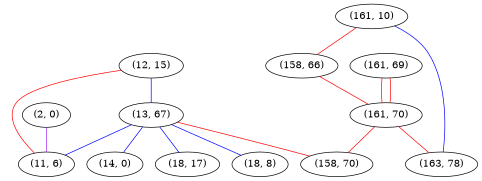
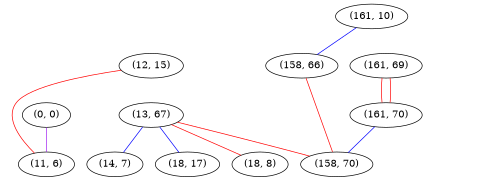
(337, 41) -> (337, 41)
(151, 90) -> none
(344, 90) -> (319, 115)
(46, 115) -> (46, 115)
(98, 140) -> none
(206, 140) -> (206, 140)
(361, 140) -> (361, 140)
(115, 164) -> (115, 164)
(442, 164) -> none
